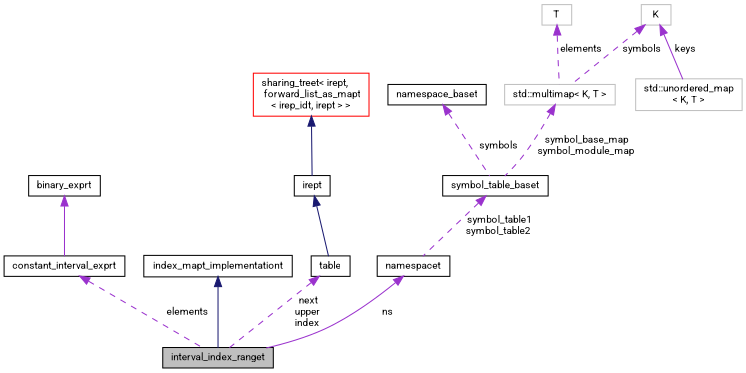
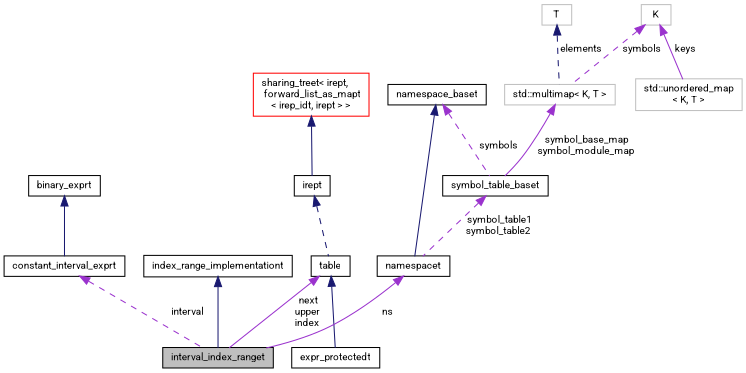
(558, 60) -> (558, 60)
(530, 146) -> (530, 146)
none -> (425, 186)
(64, 231) -> (64, 231)
(323, 231) -> (323, 231)
(218, 266) -> (218, 266)
(186, 312) -> (186, 312)
(270, 315) -> (270, 315)
none -> (336, 358)
